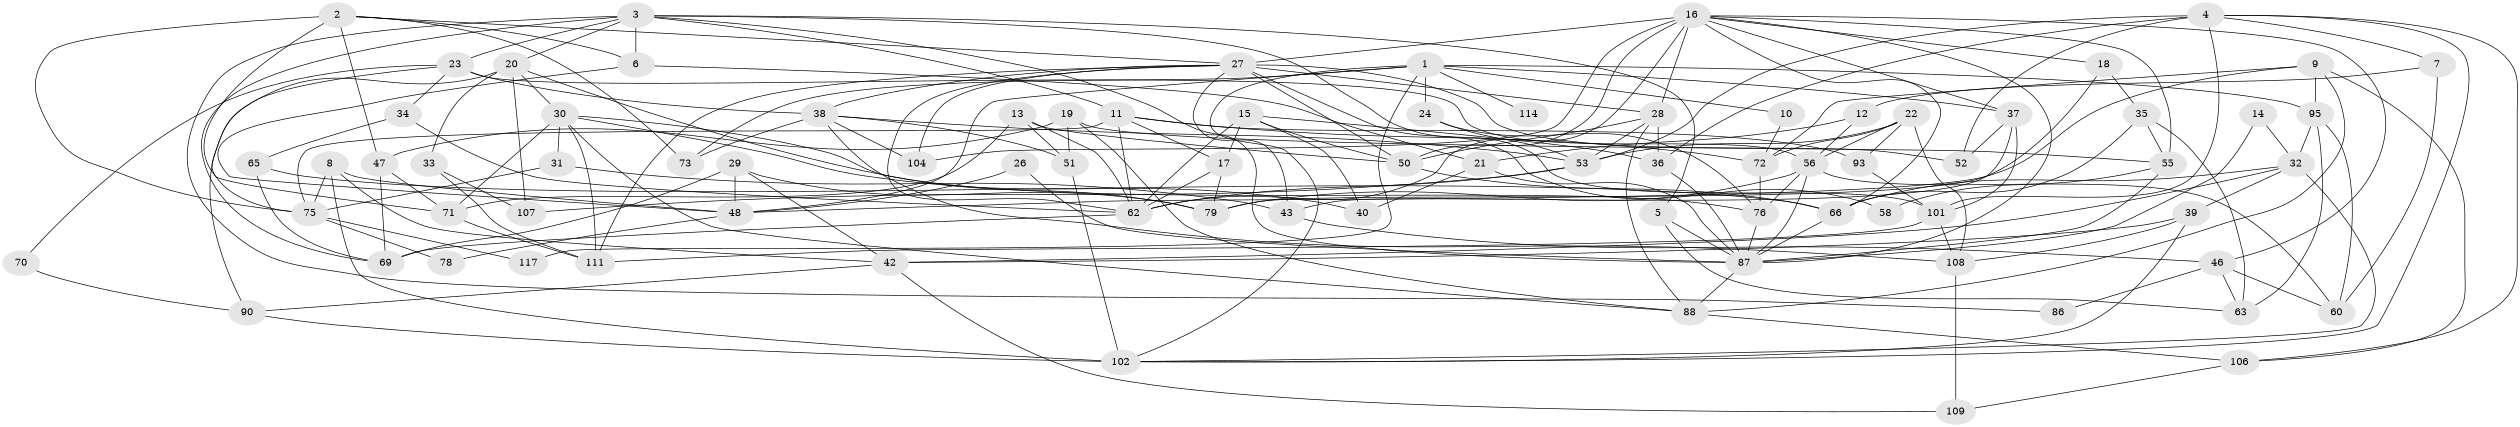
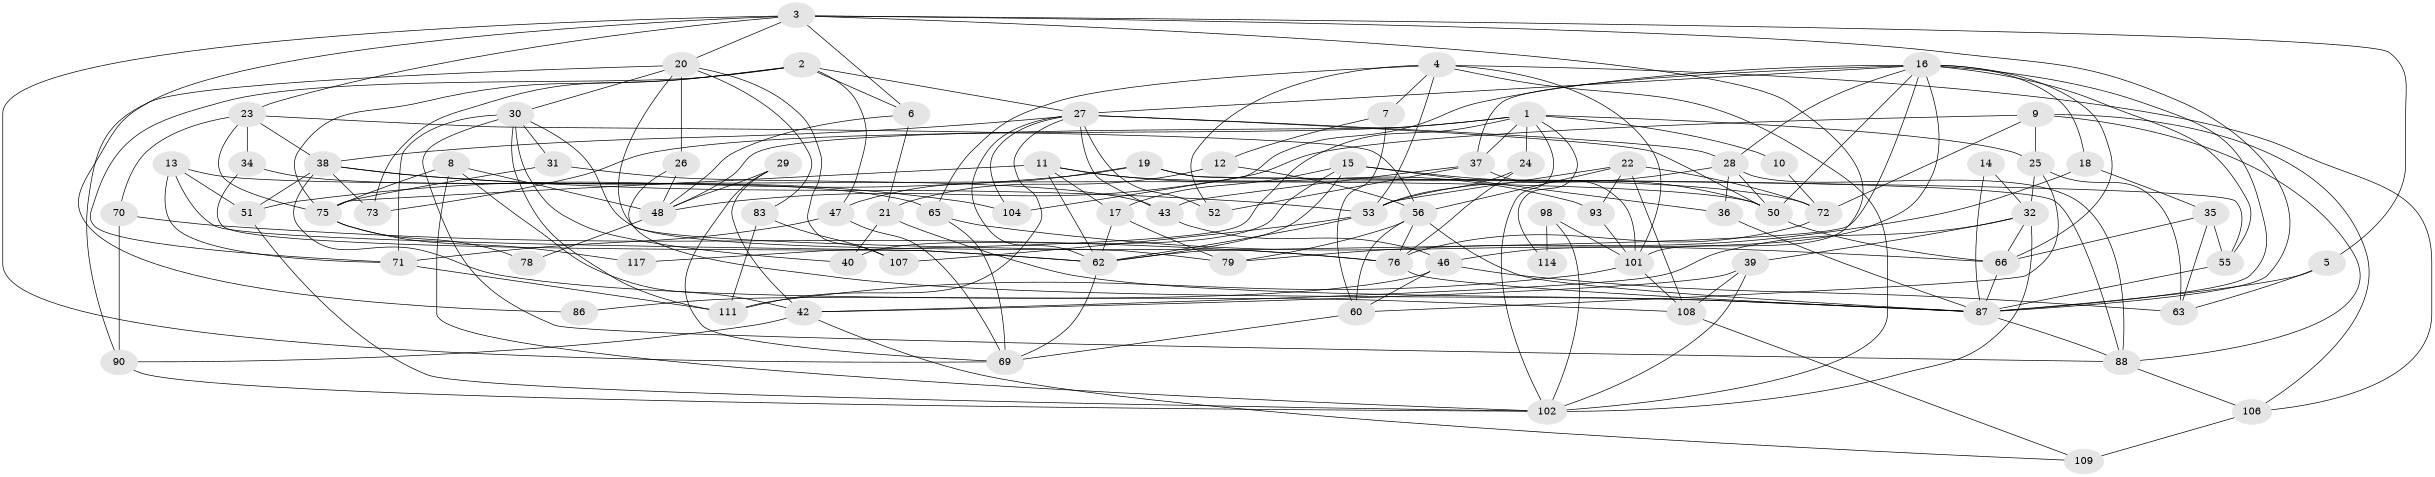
(881, 50) -> none
(1920, 56) -> (1157, 84)
none -> (681, 114)
(2315, 114) -> (2036, 164)
(429, 164) -> (760, 214)
(971, 194) -> none
none -> (1547, 214)
(1885, 214) -> none
none -> (881, 241)
none -> (1181, 338)
